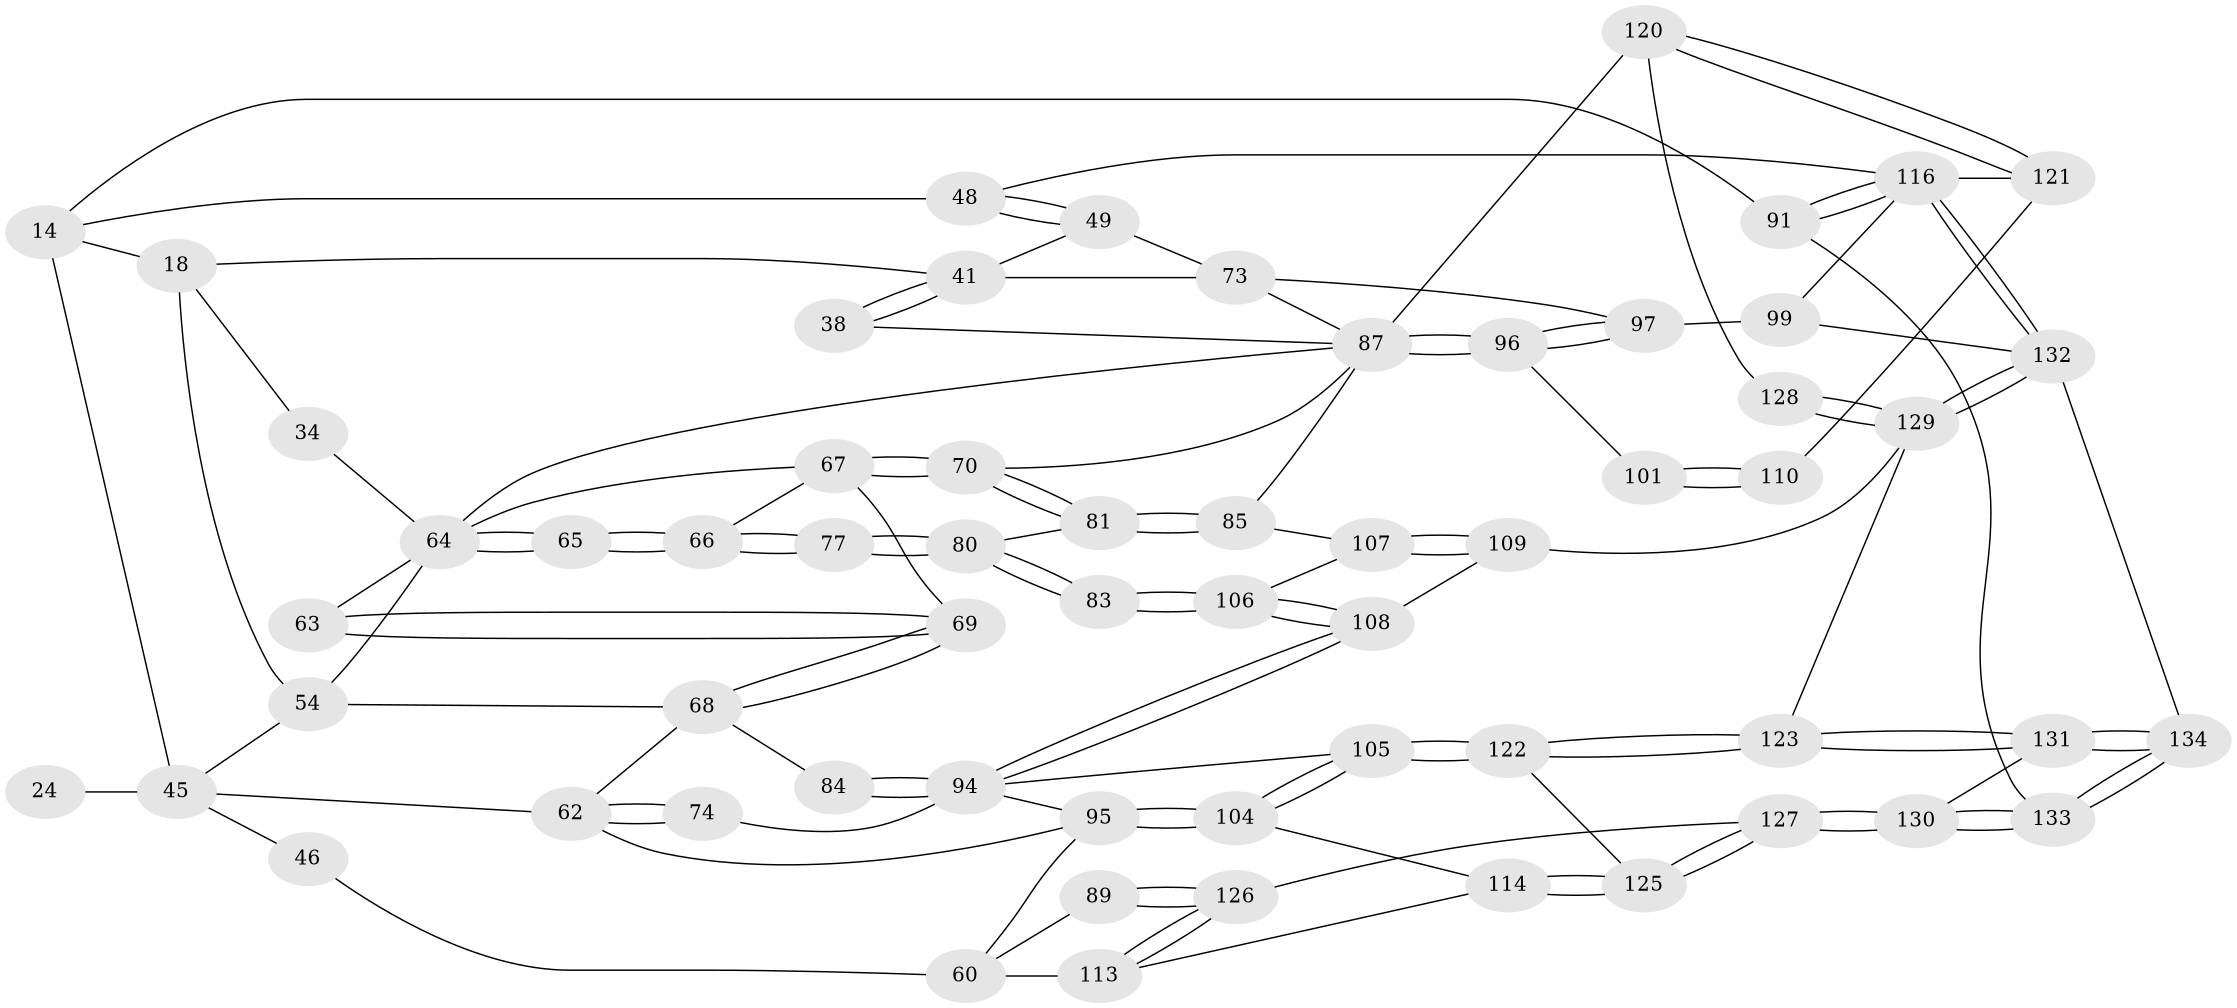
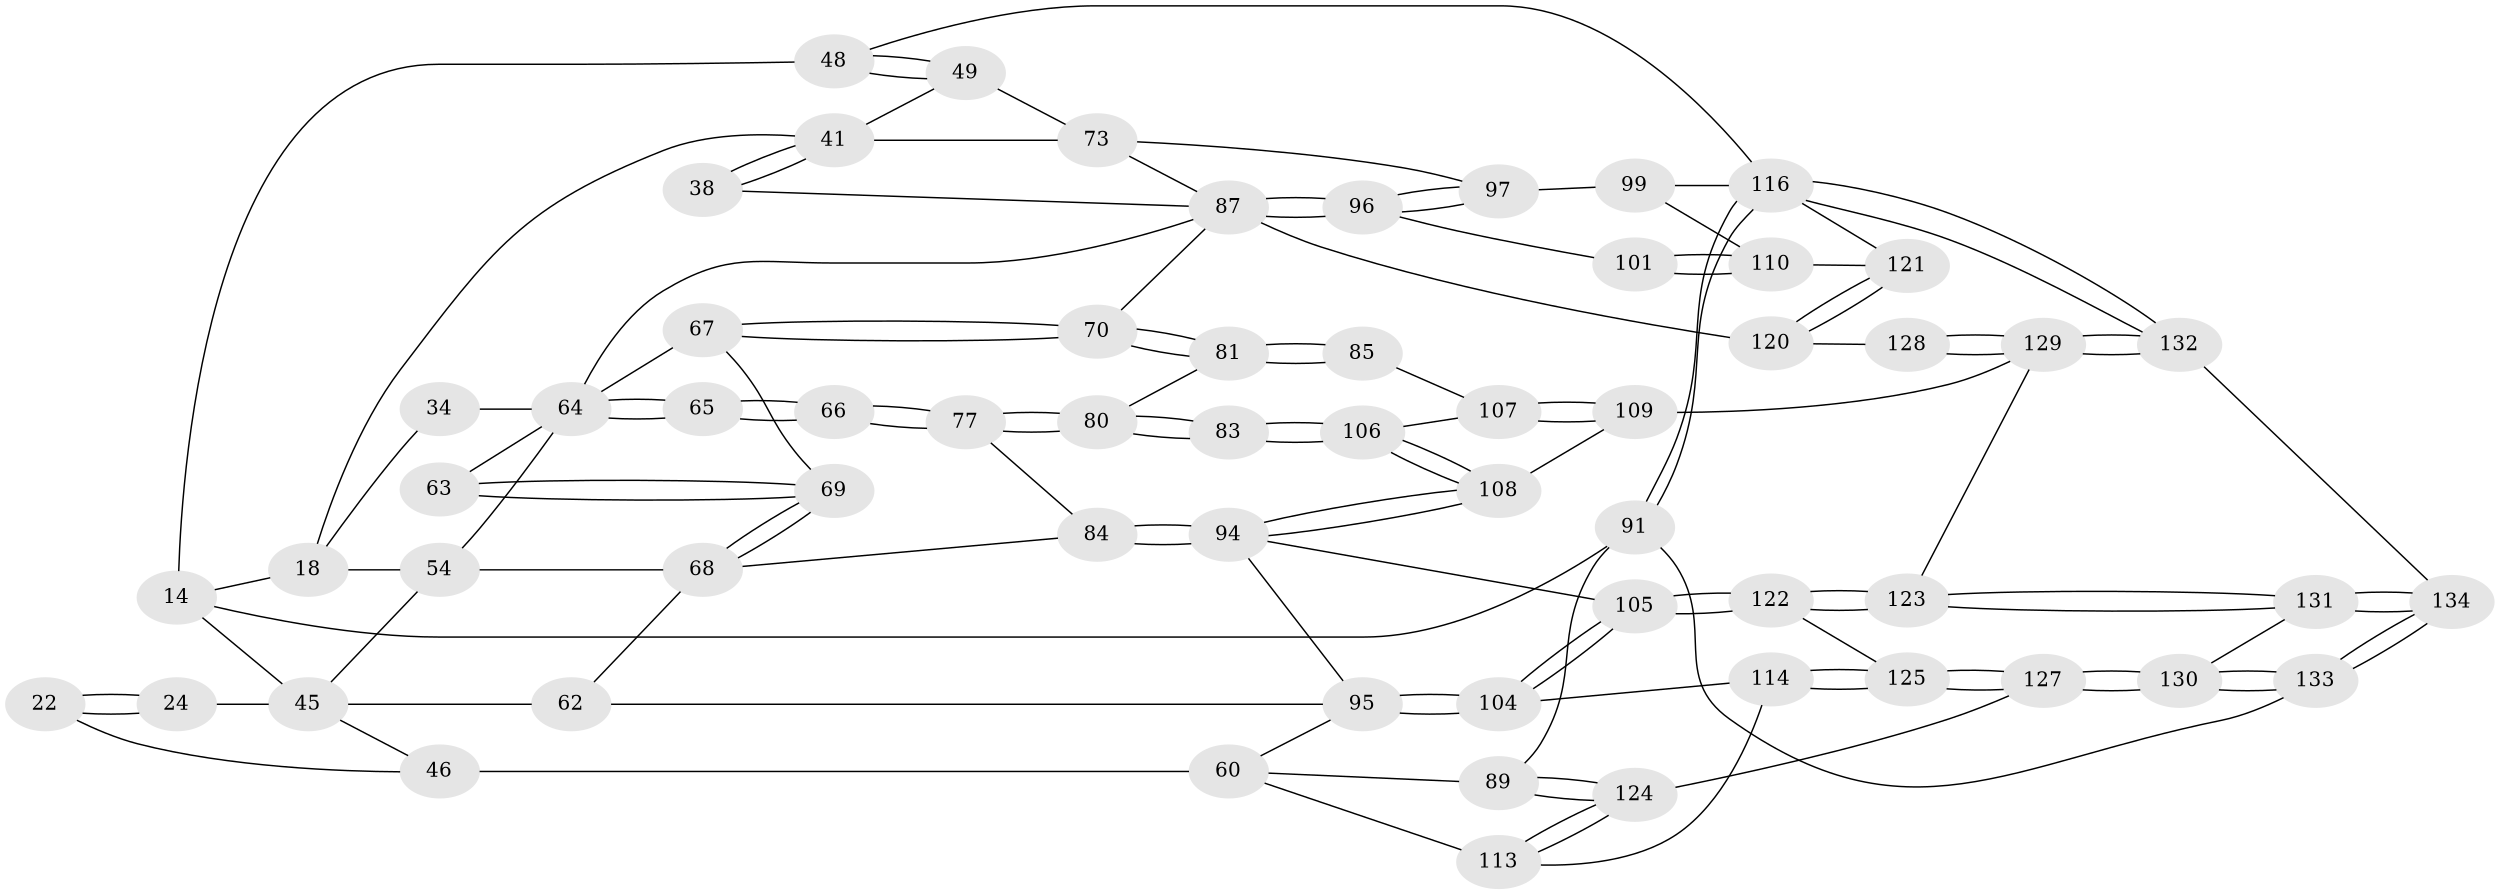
(1901, 336) -> (1703, 225)
(1308, 436) -> none
none -> (1032, 479)
(769, 504) -> none
none -> (1564, 679)
none -> (45, 704)
(703, 814) -> none
(1236, 897) -> (1635, 795)
